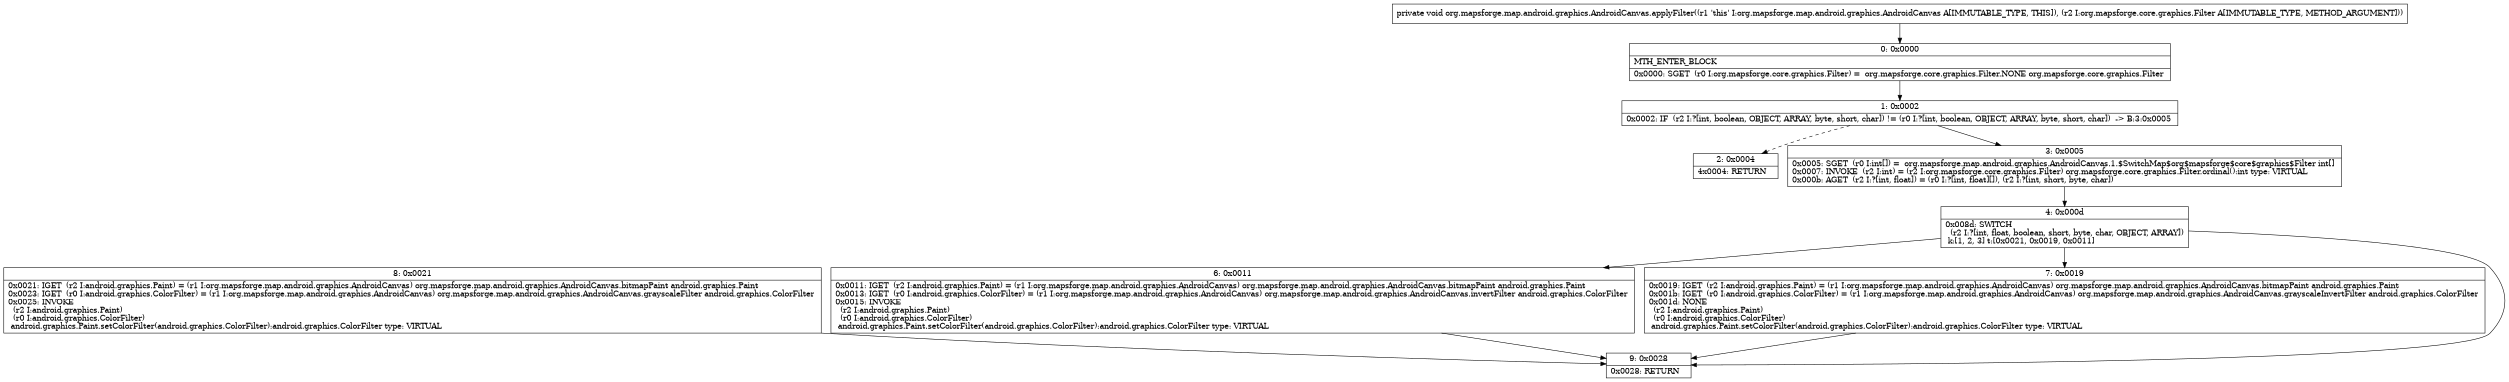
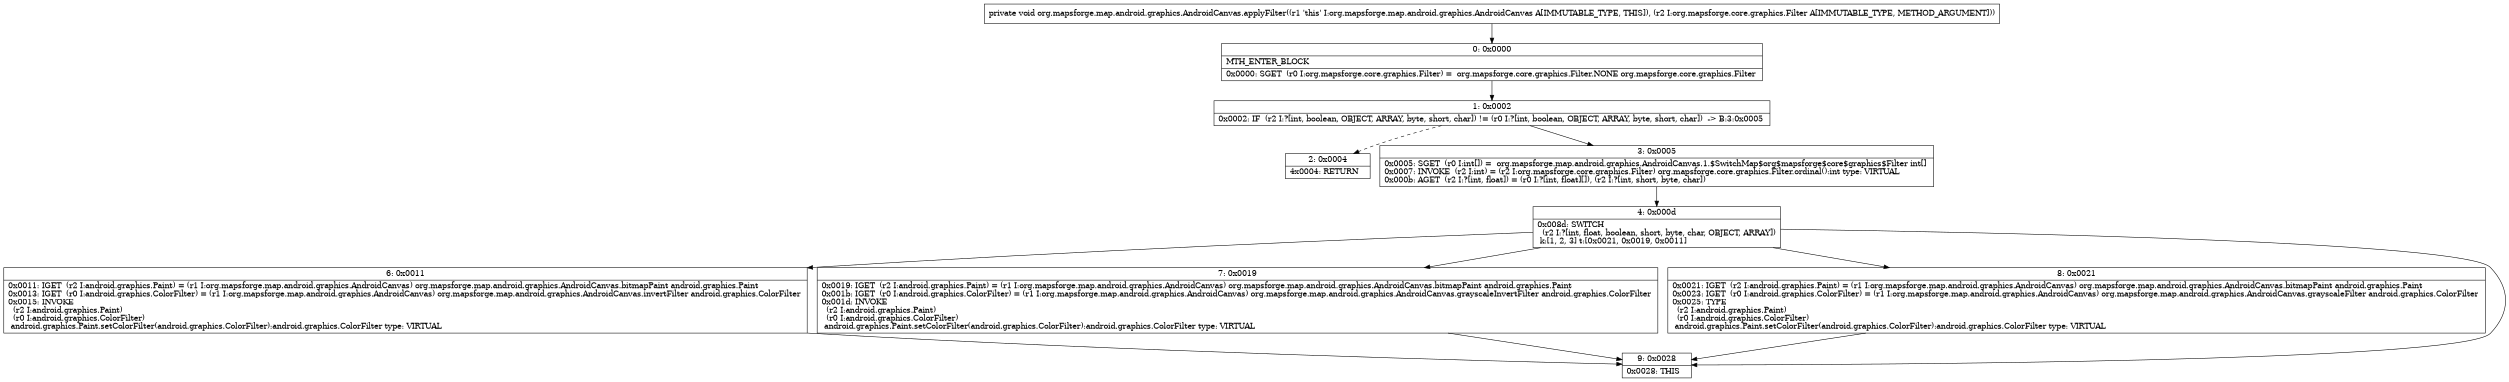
none -> (1829, 257)
(43, 302) -> (1702, 302)
(1681, 302) -> (857, 302)
(1649, 371) -> (1657, 371)
